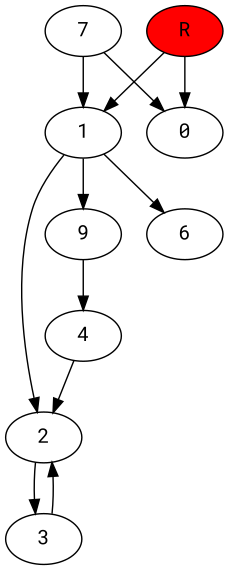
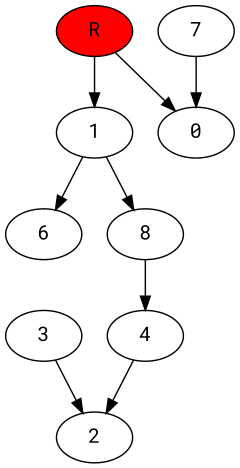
(83, 75) -> none
(83, 234) -> (145, 234)
(22, 272) -> none
(34, 481) -> none
